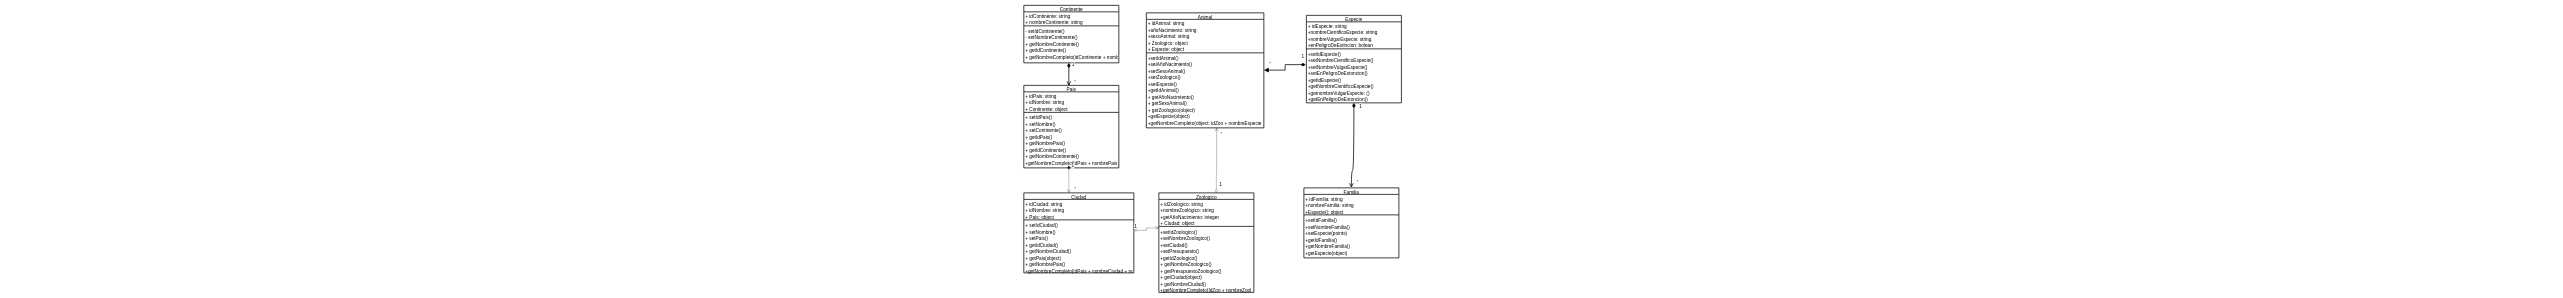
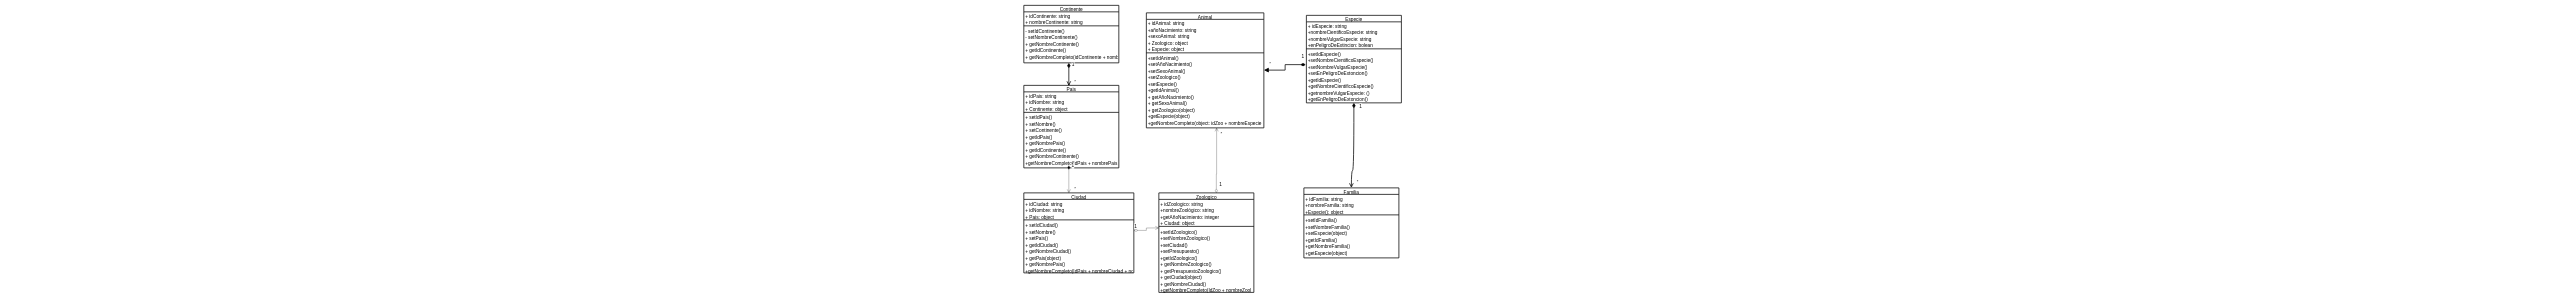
(1329, 233) -> (1330, 233)
